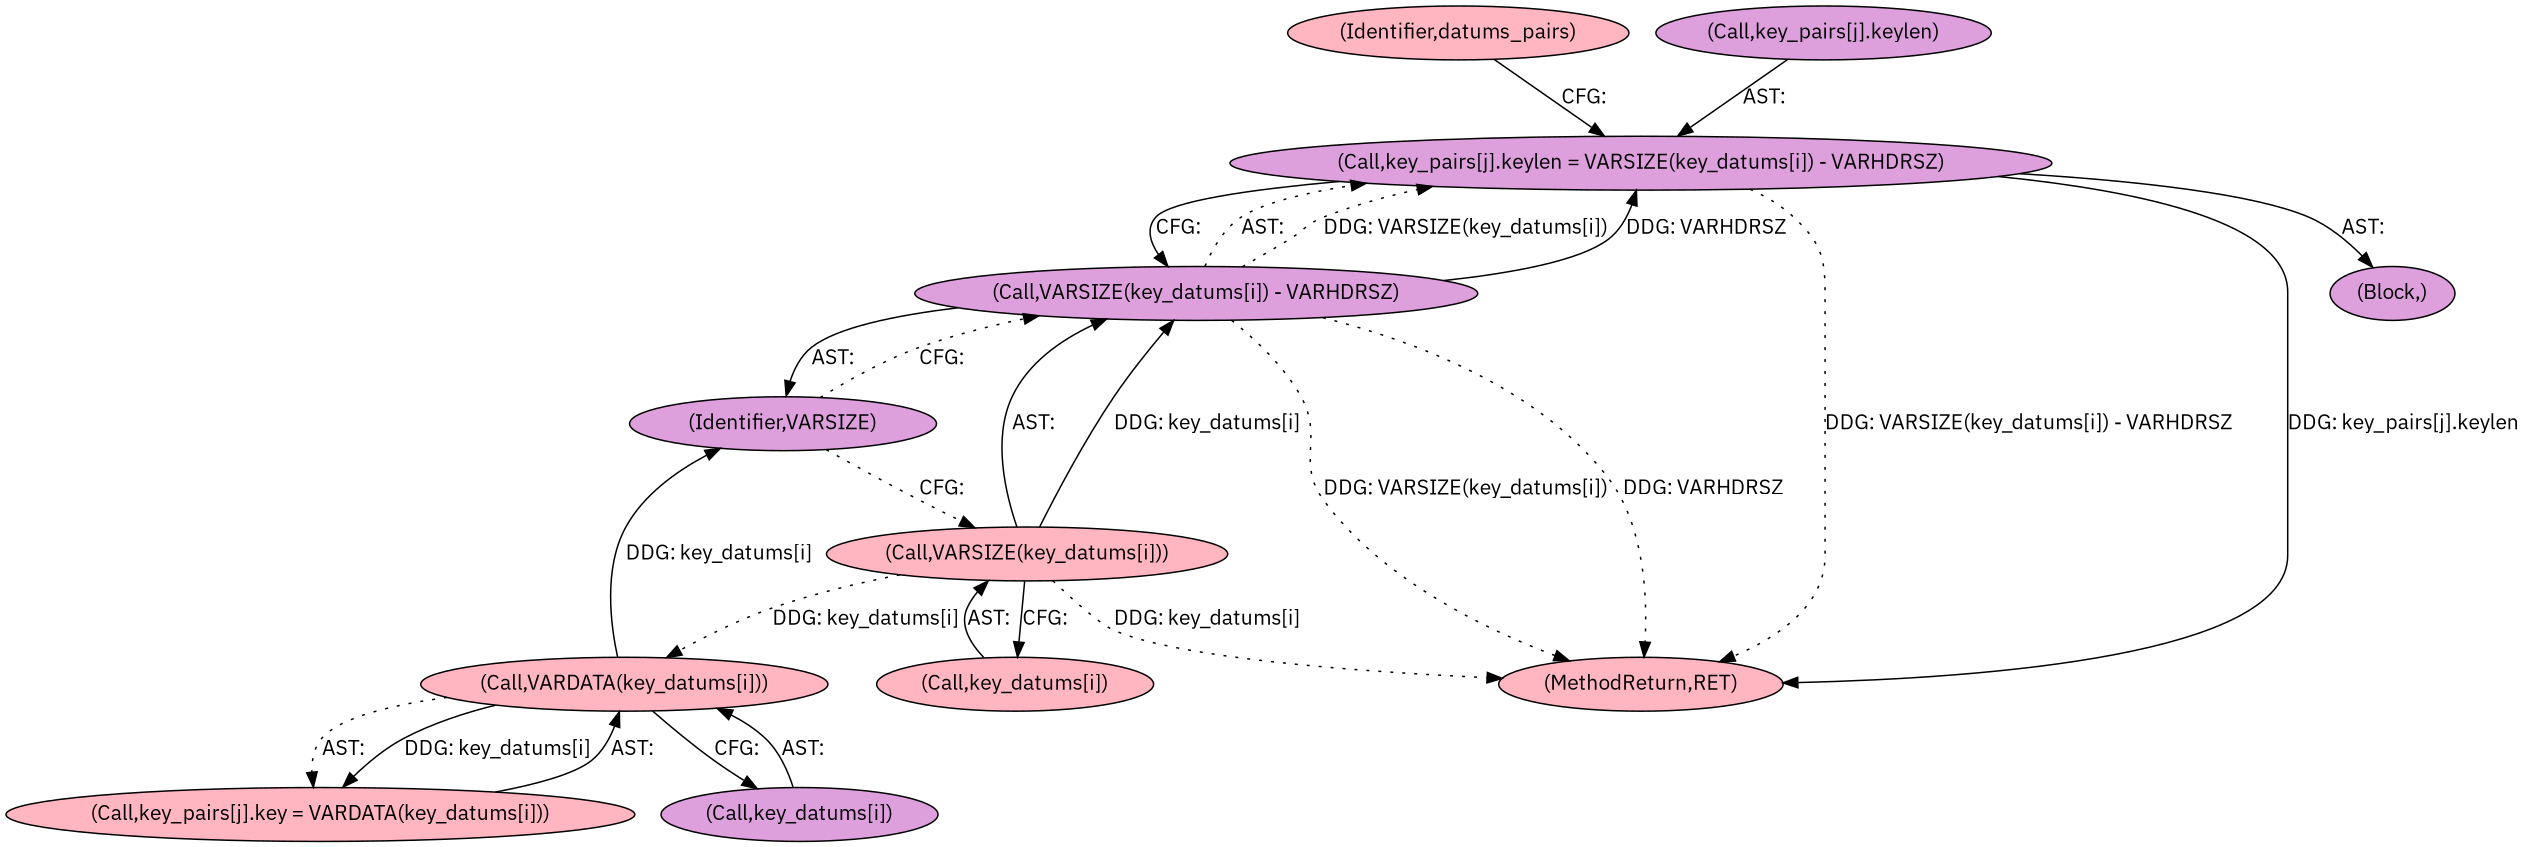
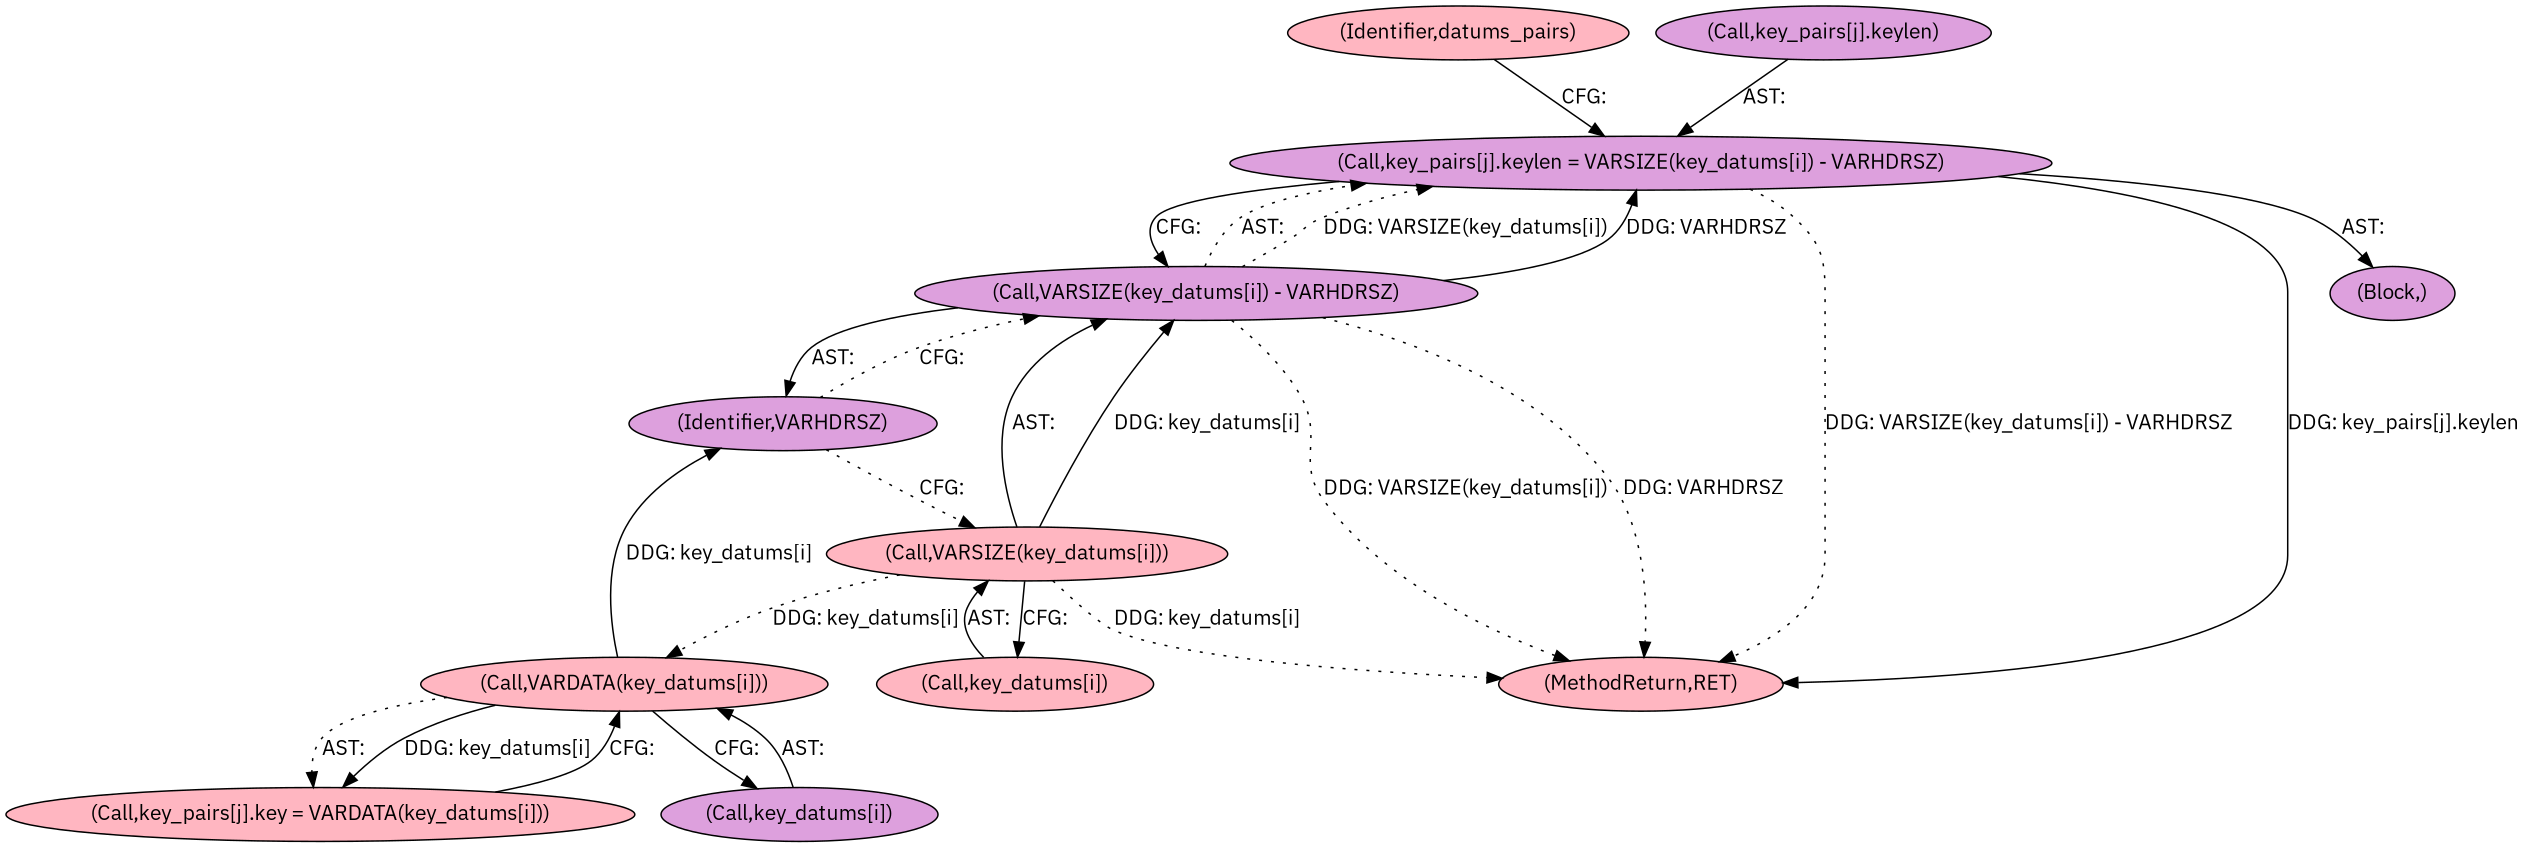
(783, 424) -> (783, 424)
(635, 749) -> (635, 749)
